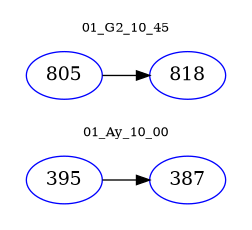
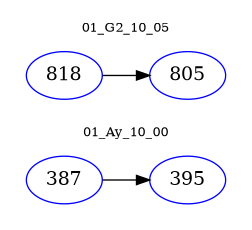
(126, 28) -> (126, 28)
(119, 75) -> (119, 75)
(119, 180) -> (119, 180)
